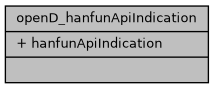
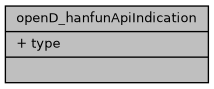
(89, 44) -> (39, 44)
